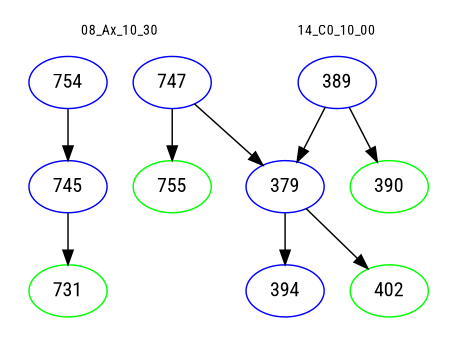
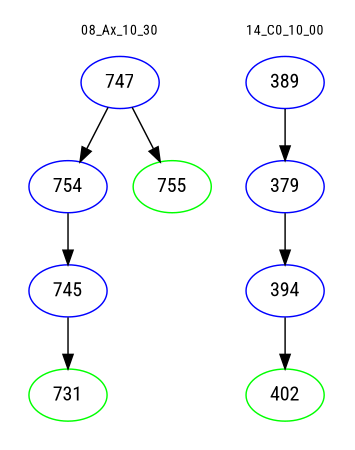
(213, 121) -> (97, 128)
(389, 187) -> none
(332, 234) -> (285, 336)
